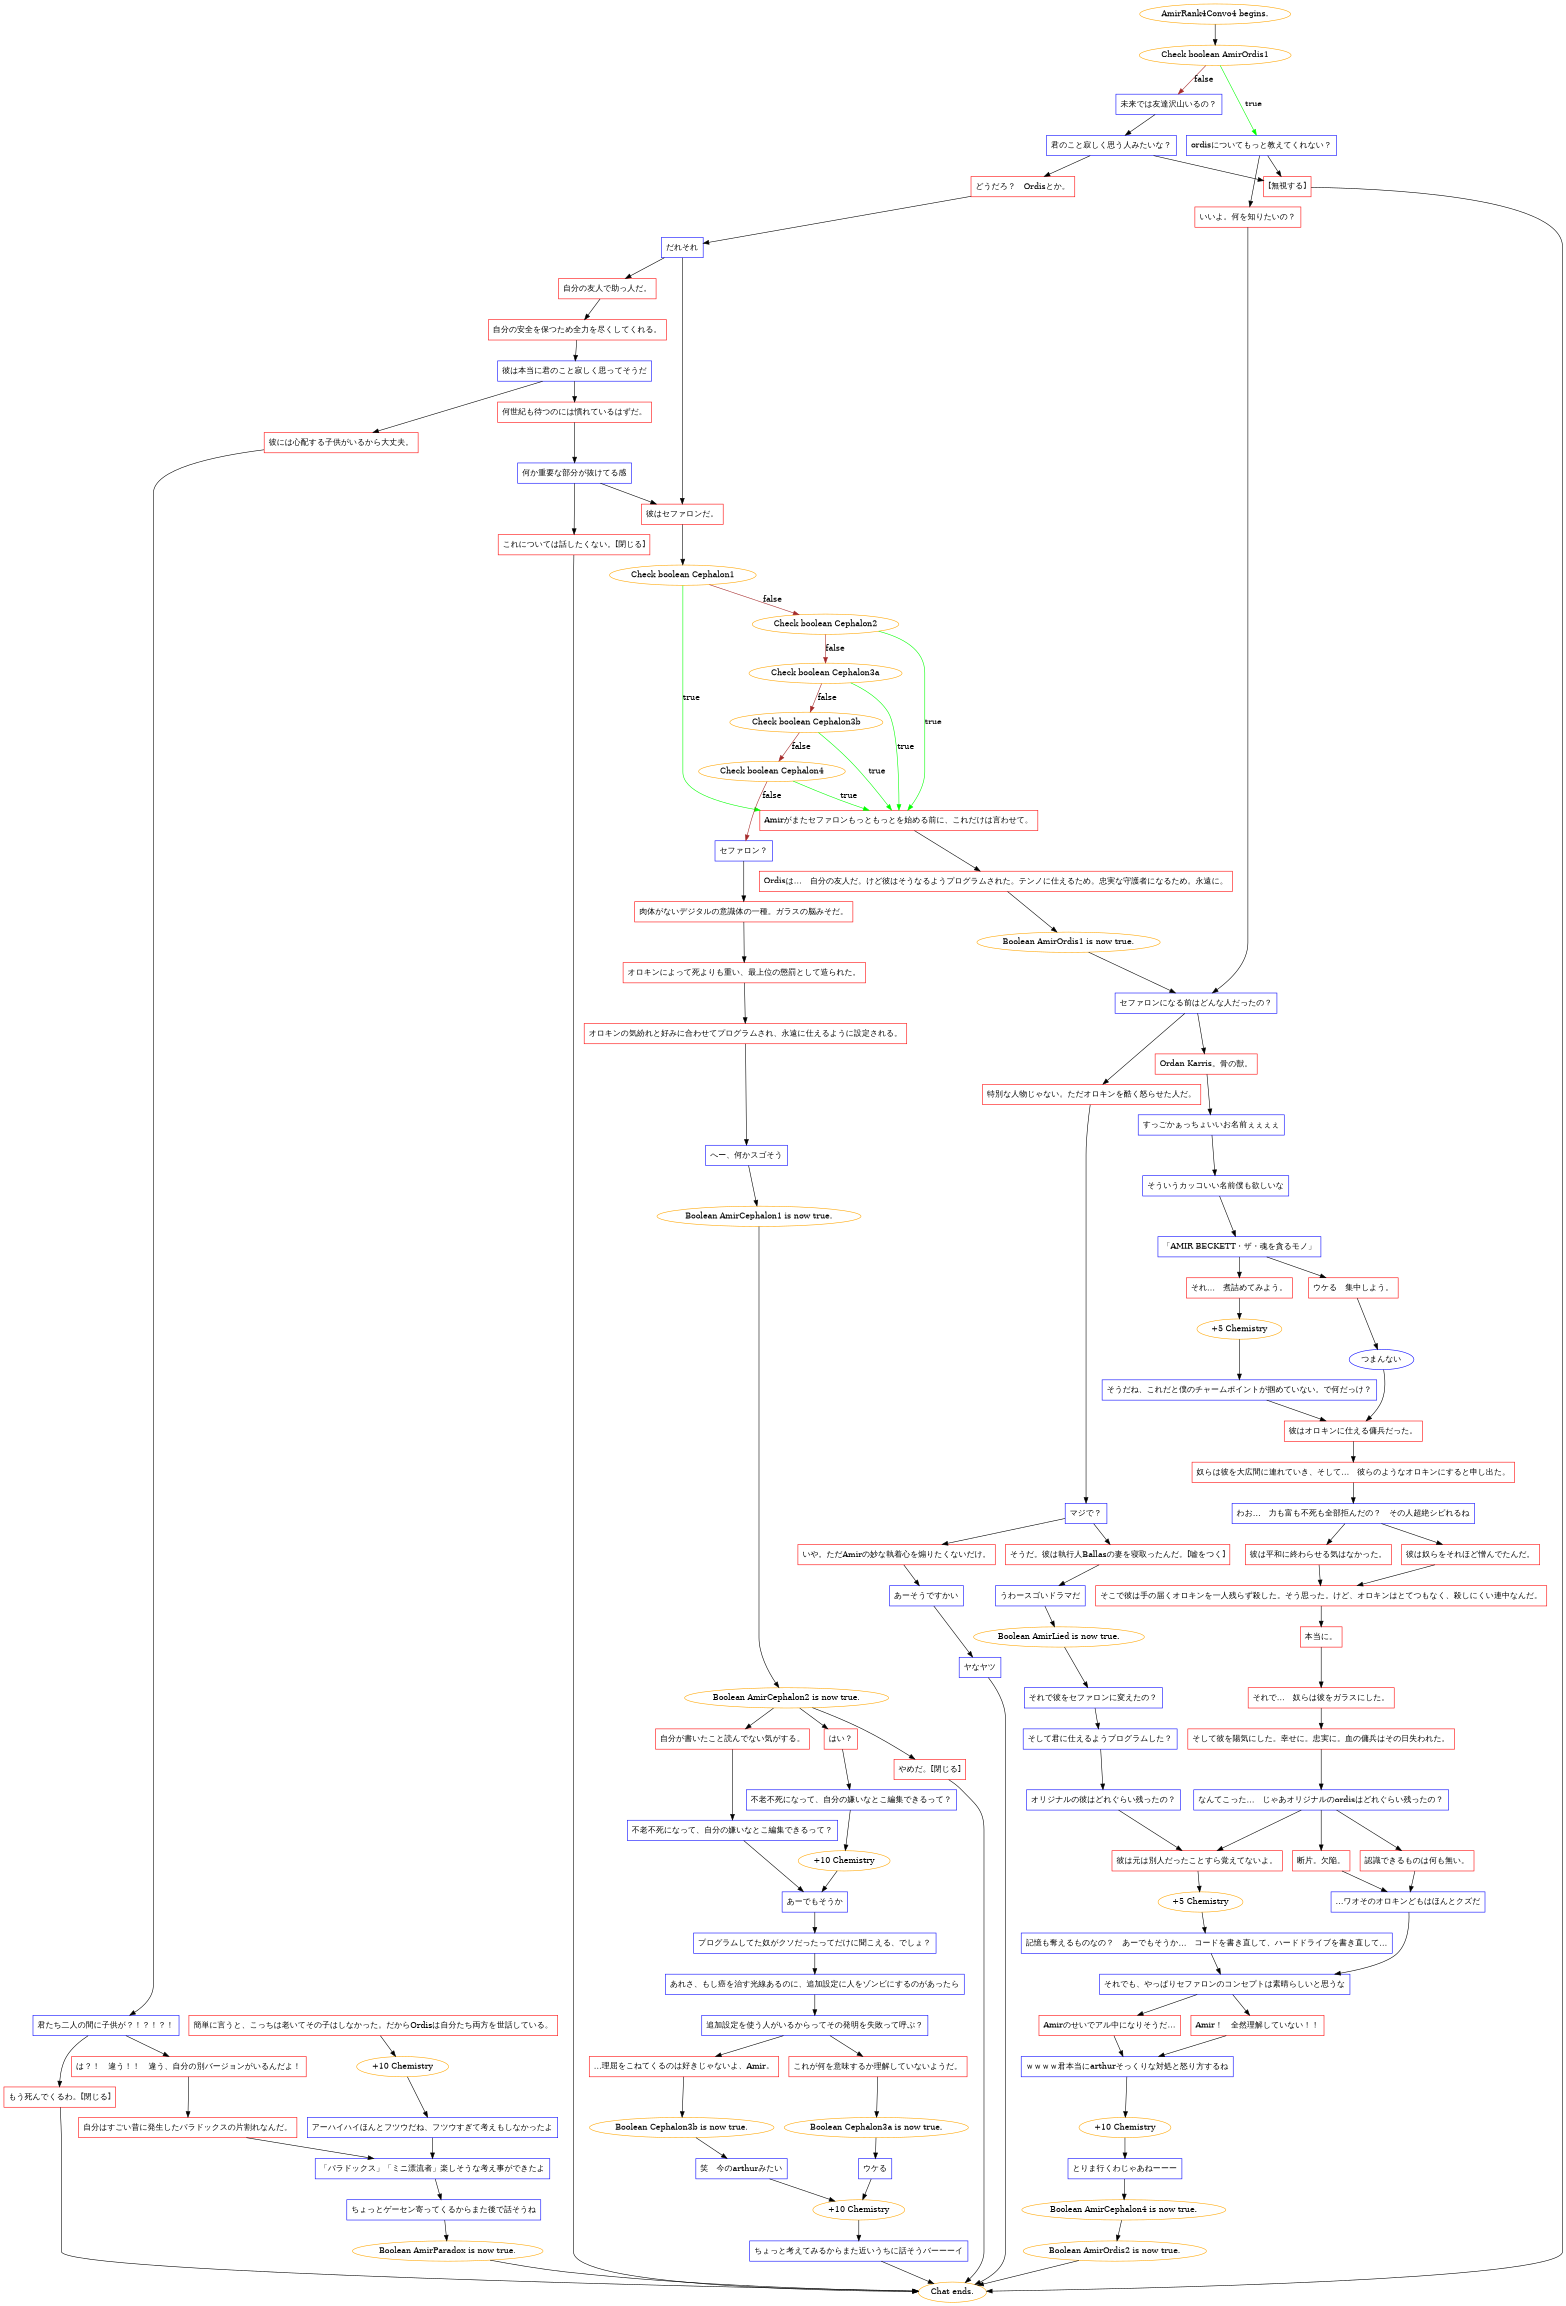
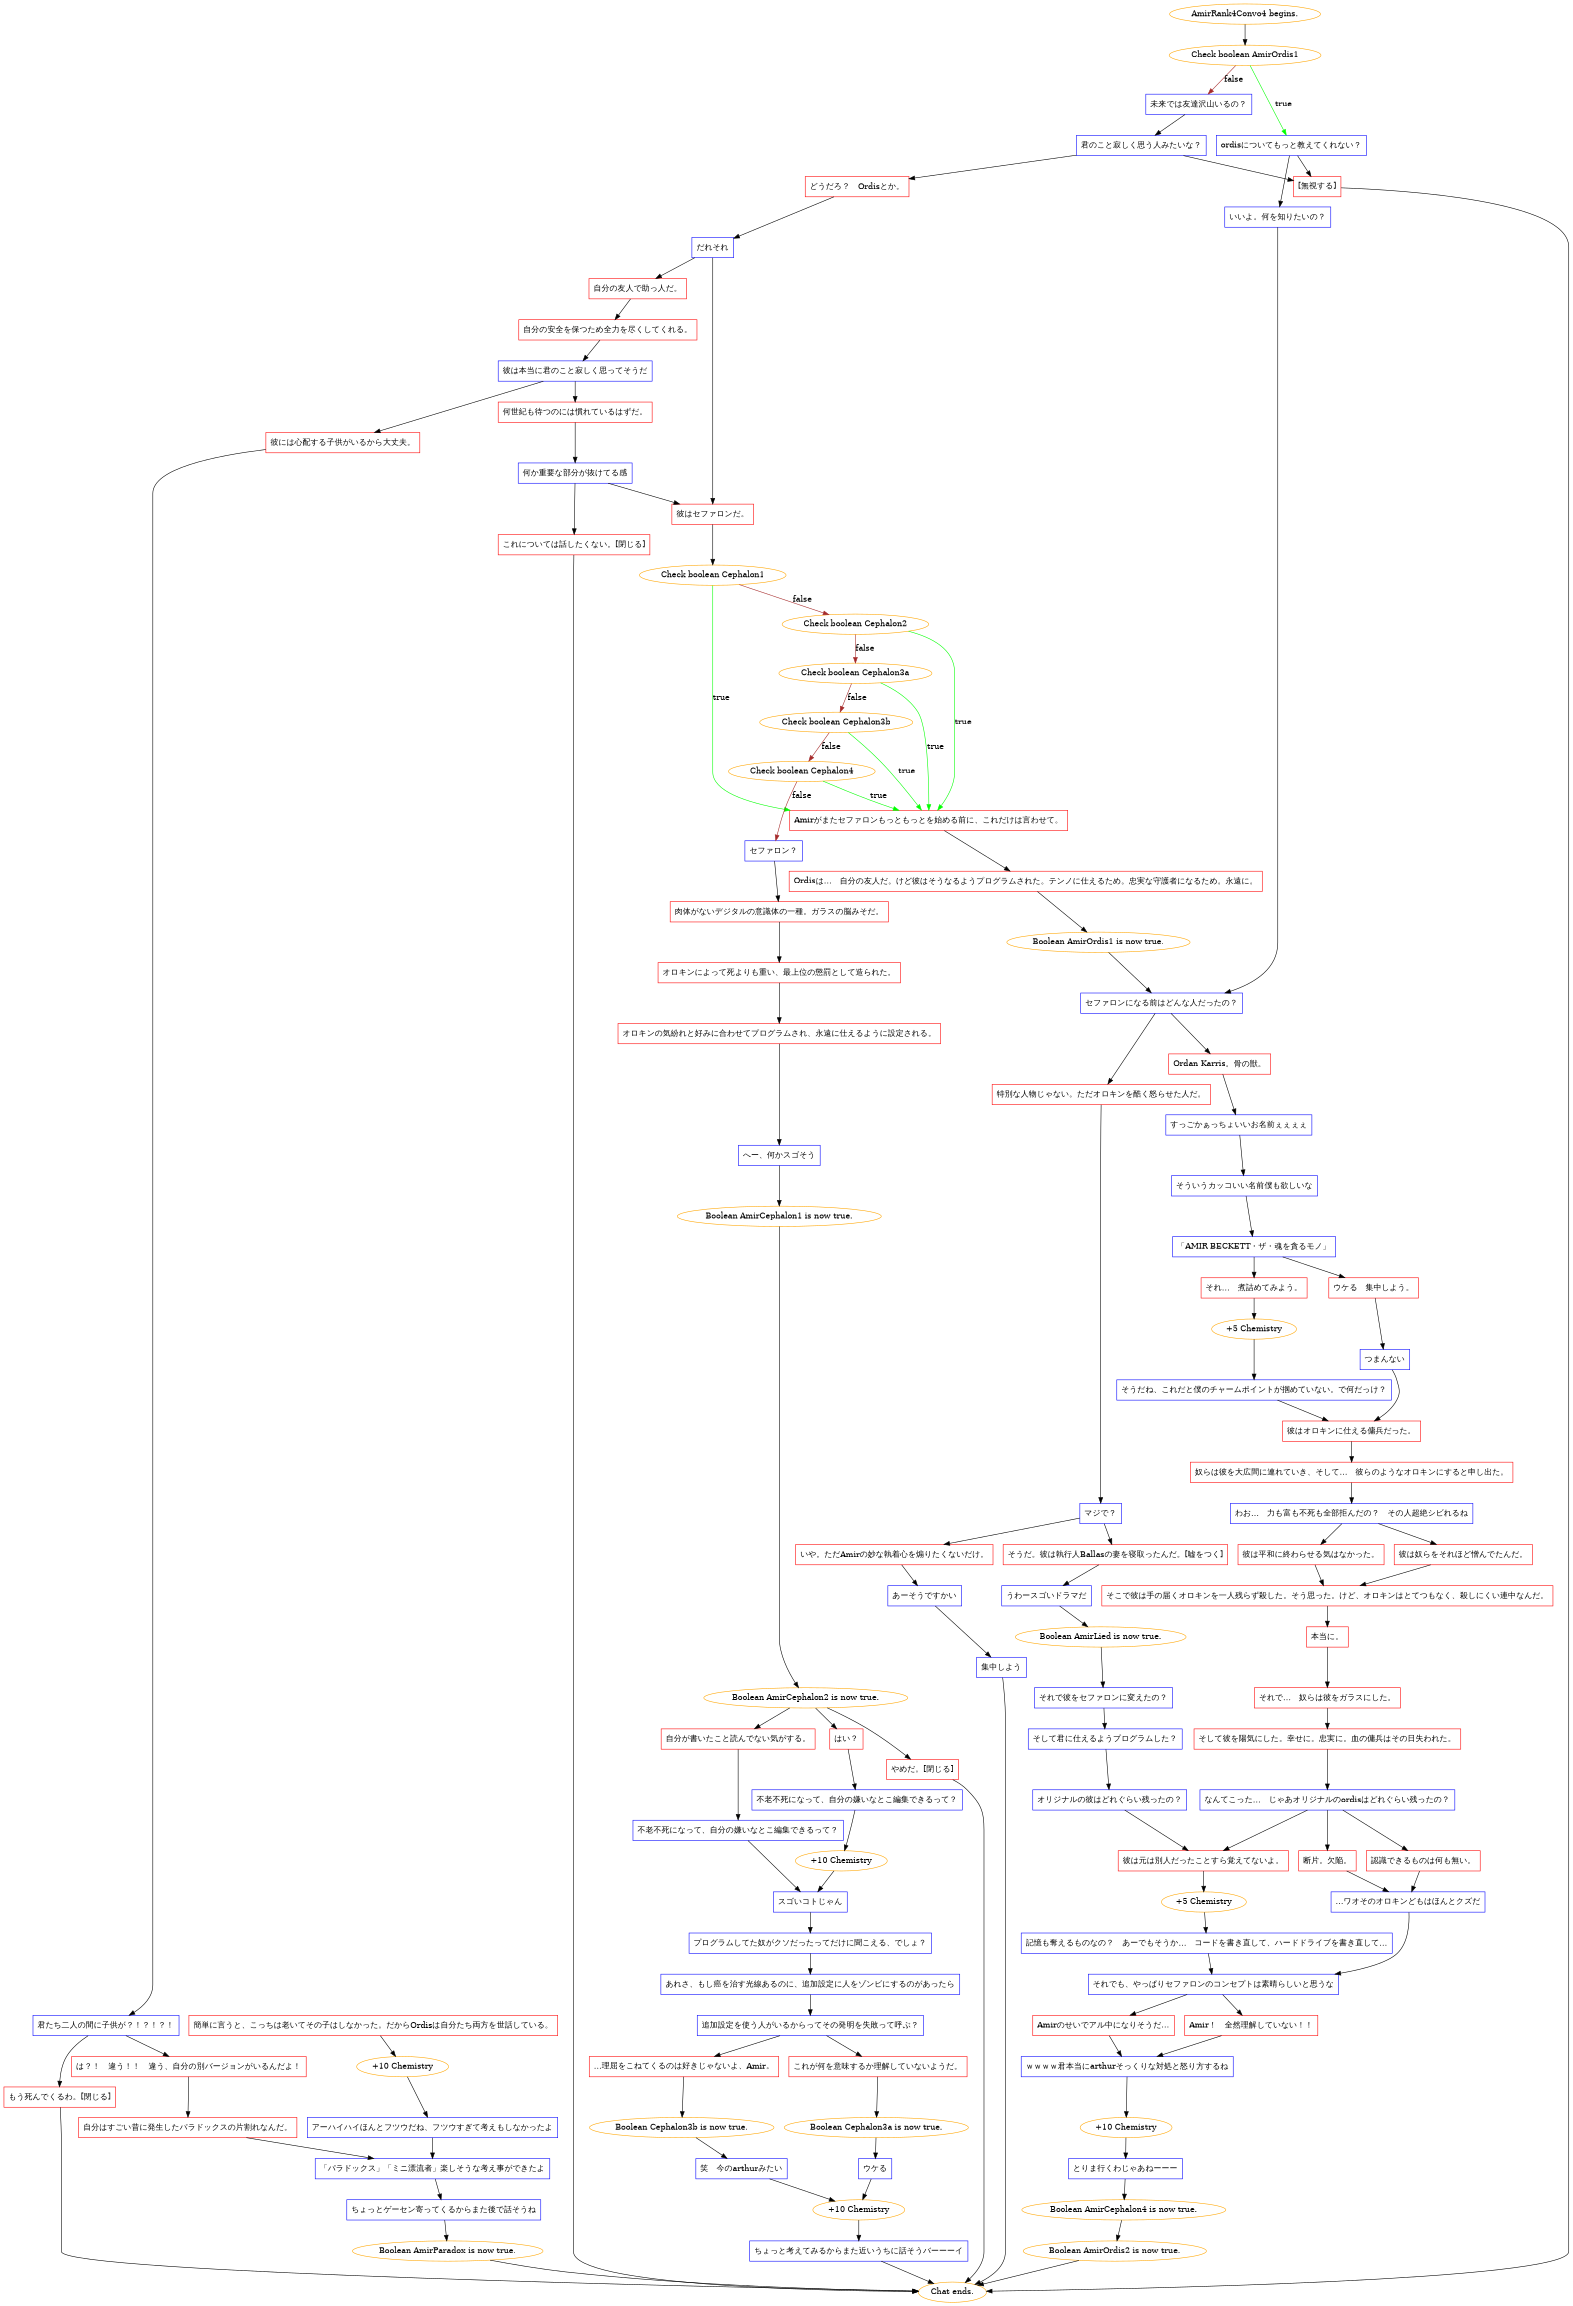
(1248, 217) -> (1278, 217)
(1382, 1360) -> (1385, 1360)
(980, 1667) -> (1001, 1667)
(815, 1902) -> (810, 1902)
